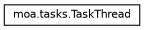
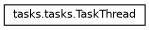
(72, 15) -> (75, 15)
